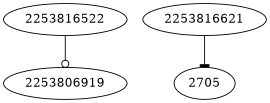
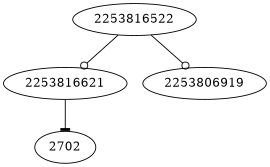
none -> (103, 49)
(205, 83) -> (65, 147)
